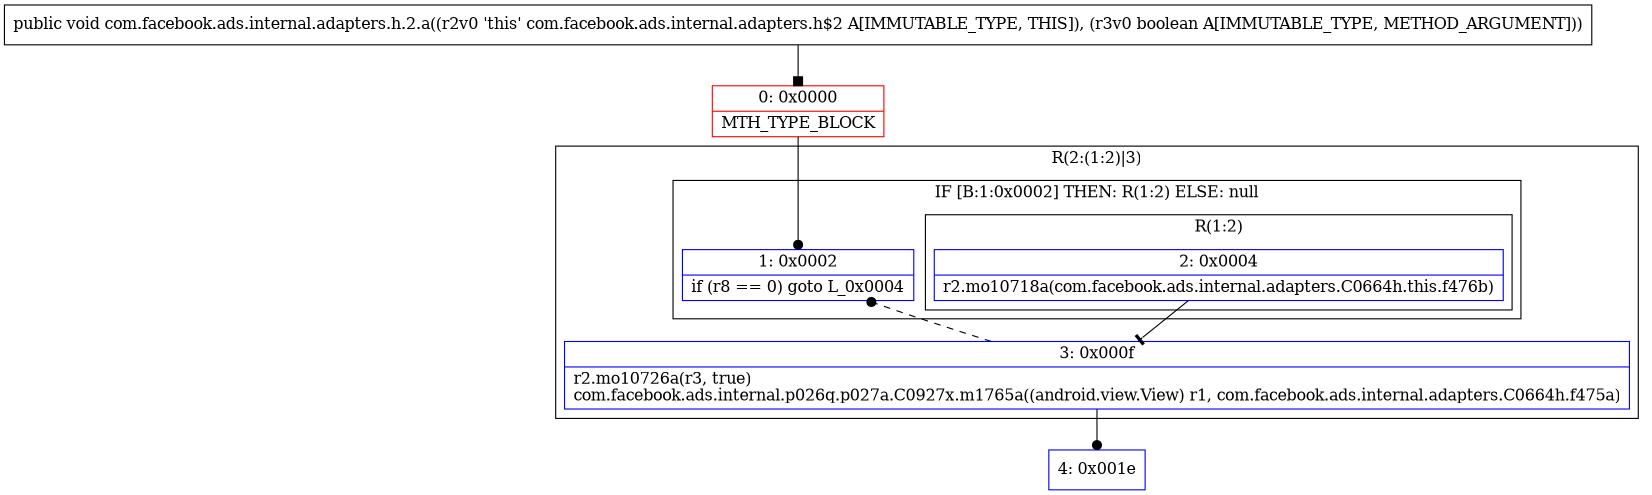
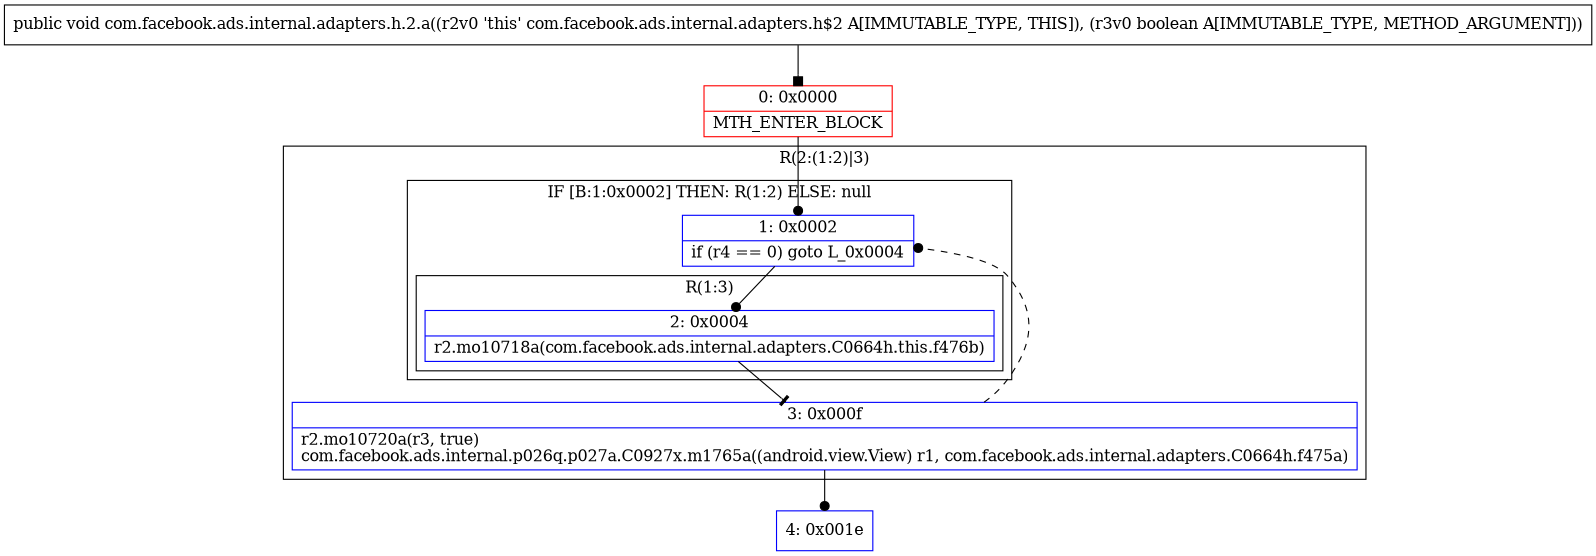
(798, 123) -> (798, 123)
(1219, 227) -> (710, 288)
none -> (757, 285)
(798, 287) -> (798, 253)
(663, 379) -> (390, 440)
